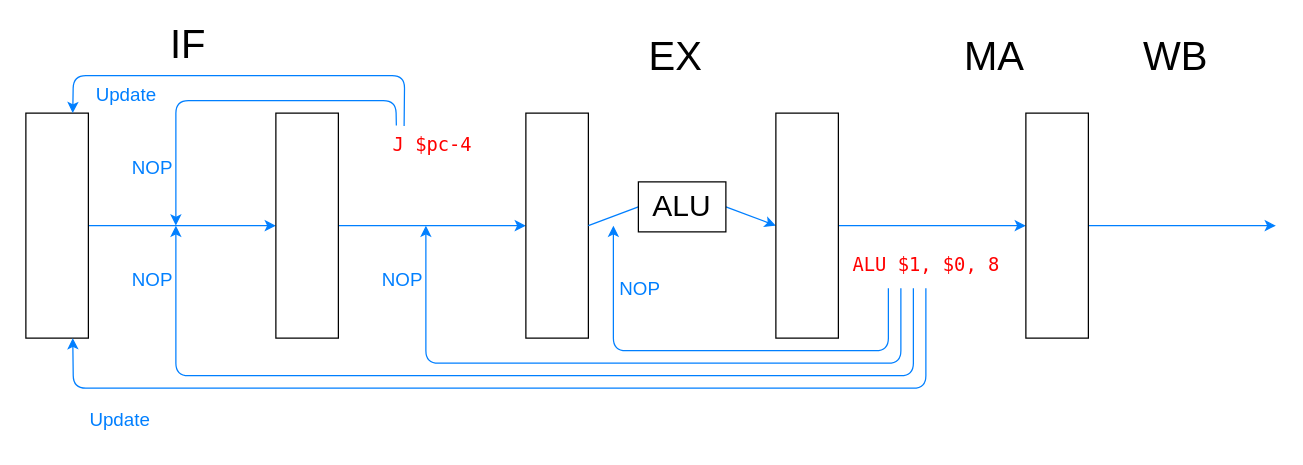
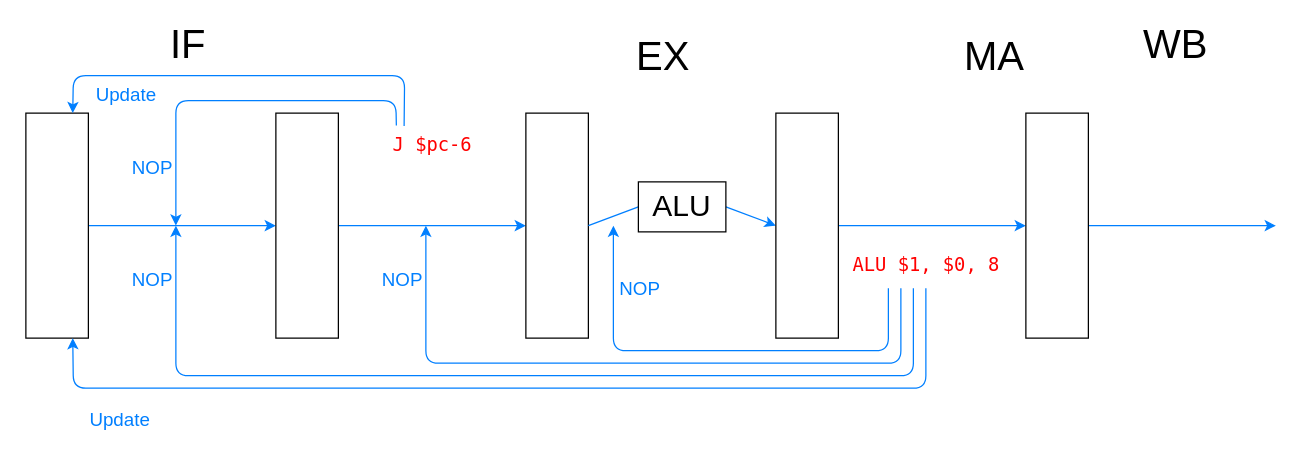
(676, 57) -> (663, 57)
(1176, 57) -> (1176, 44)
(433, 144) -> (433, 144)
